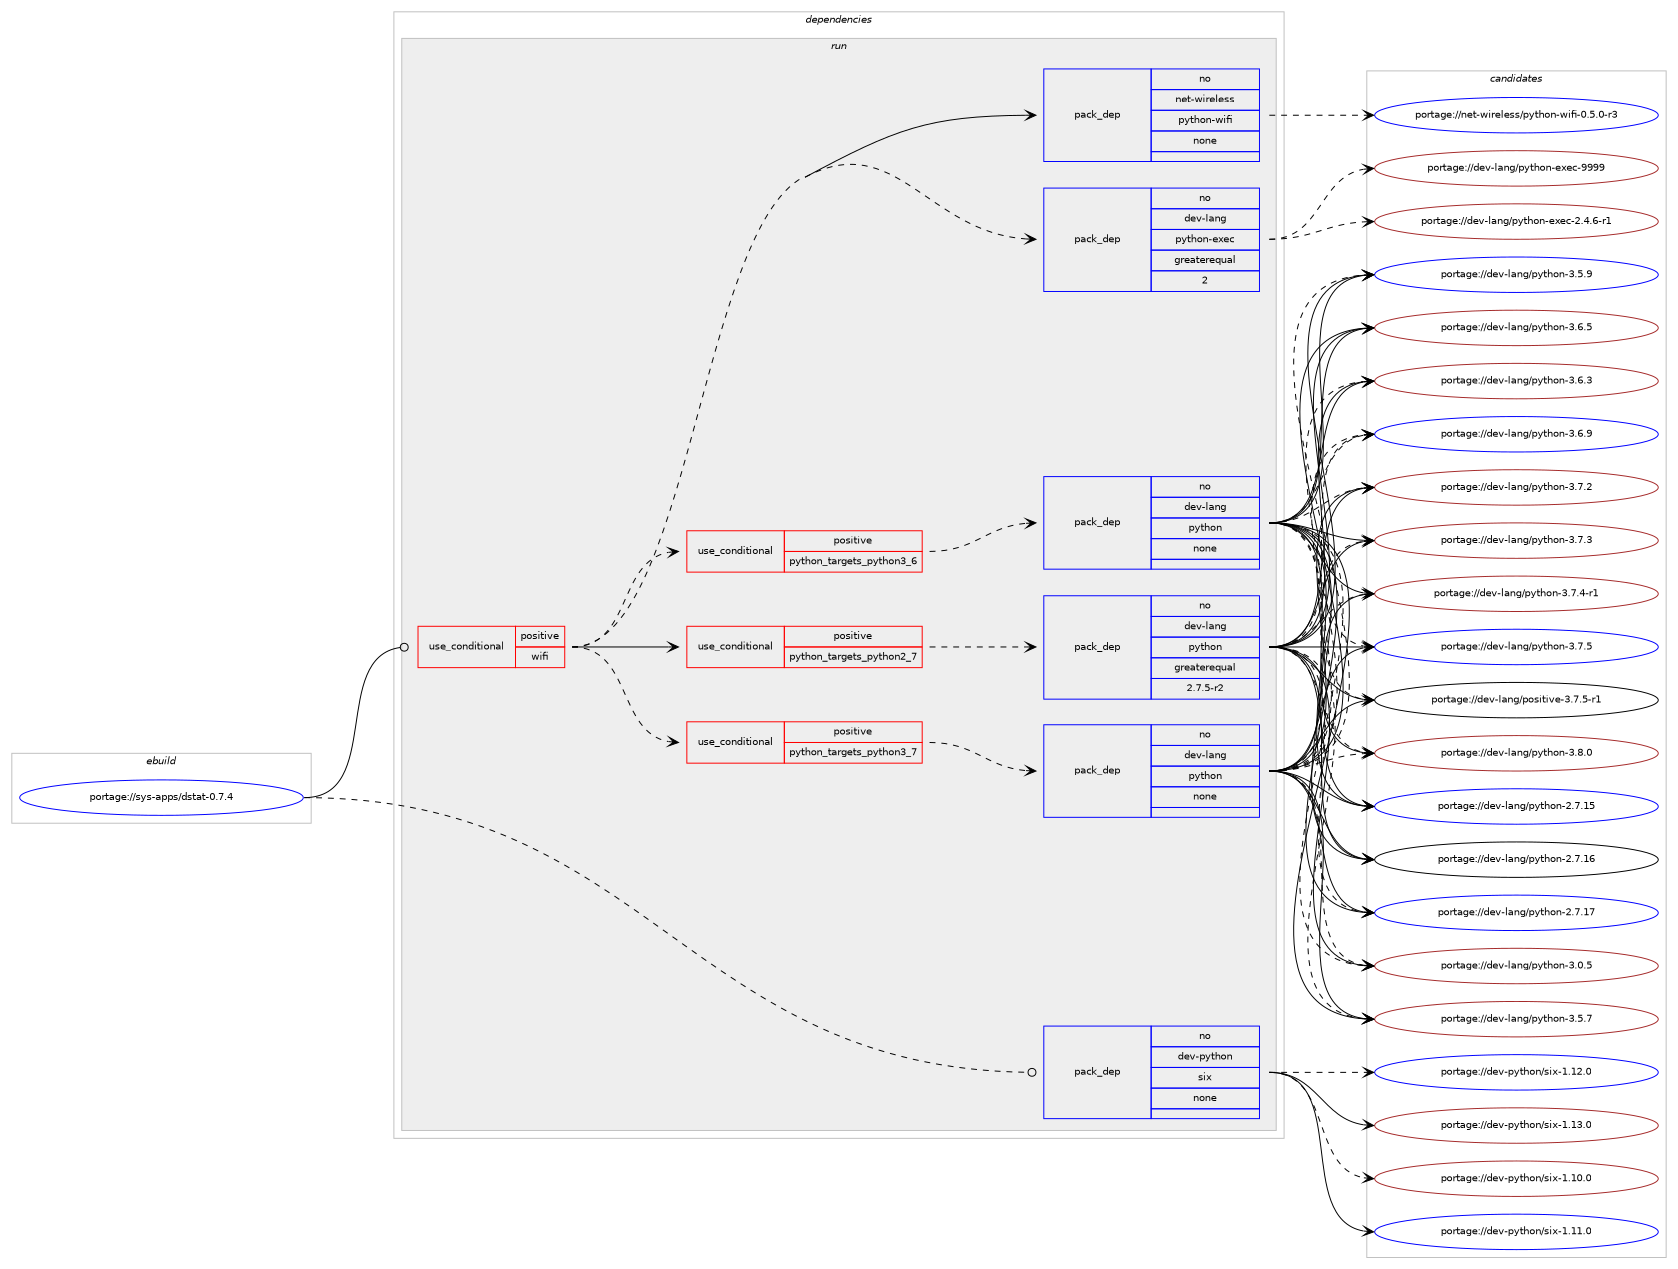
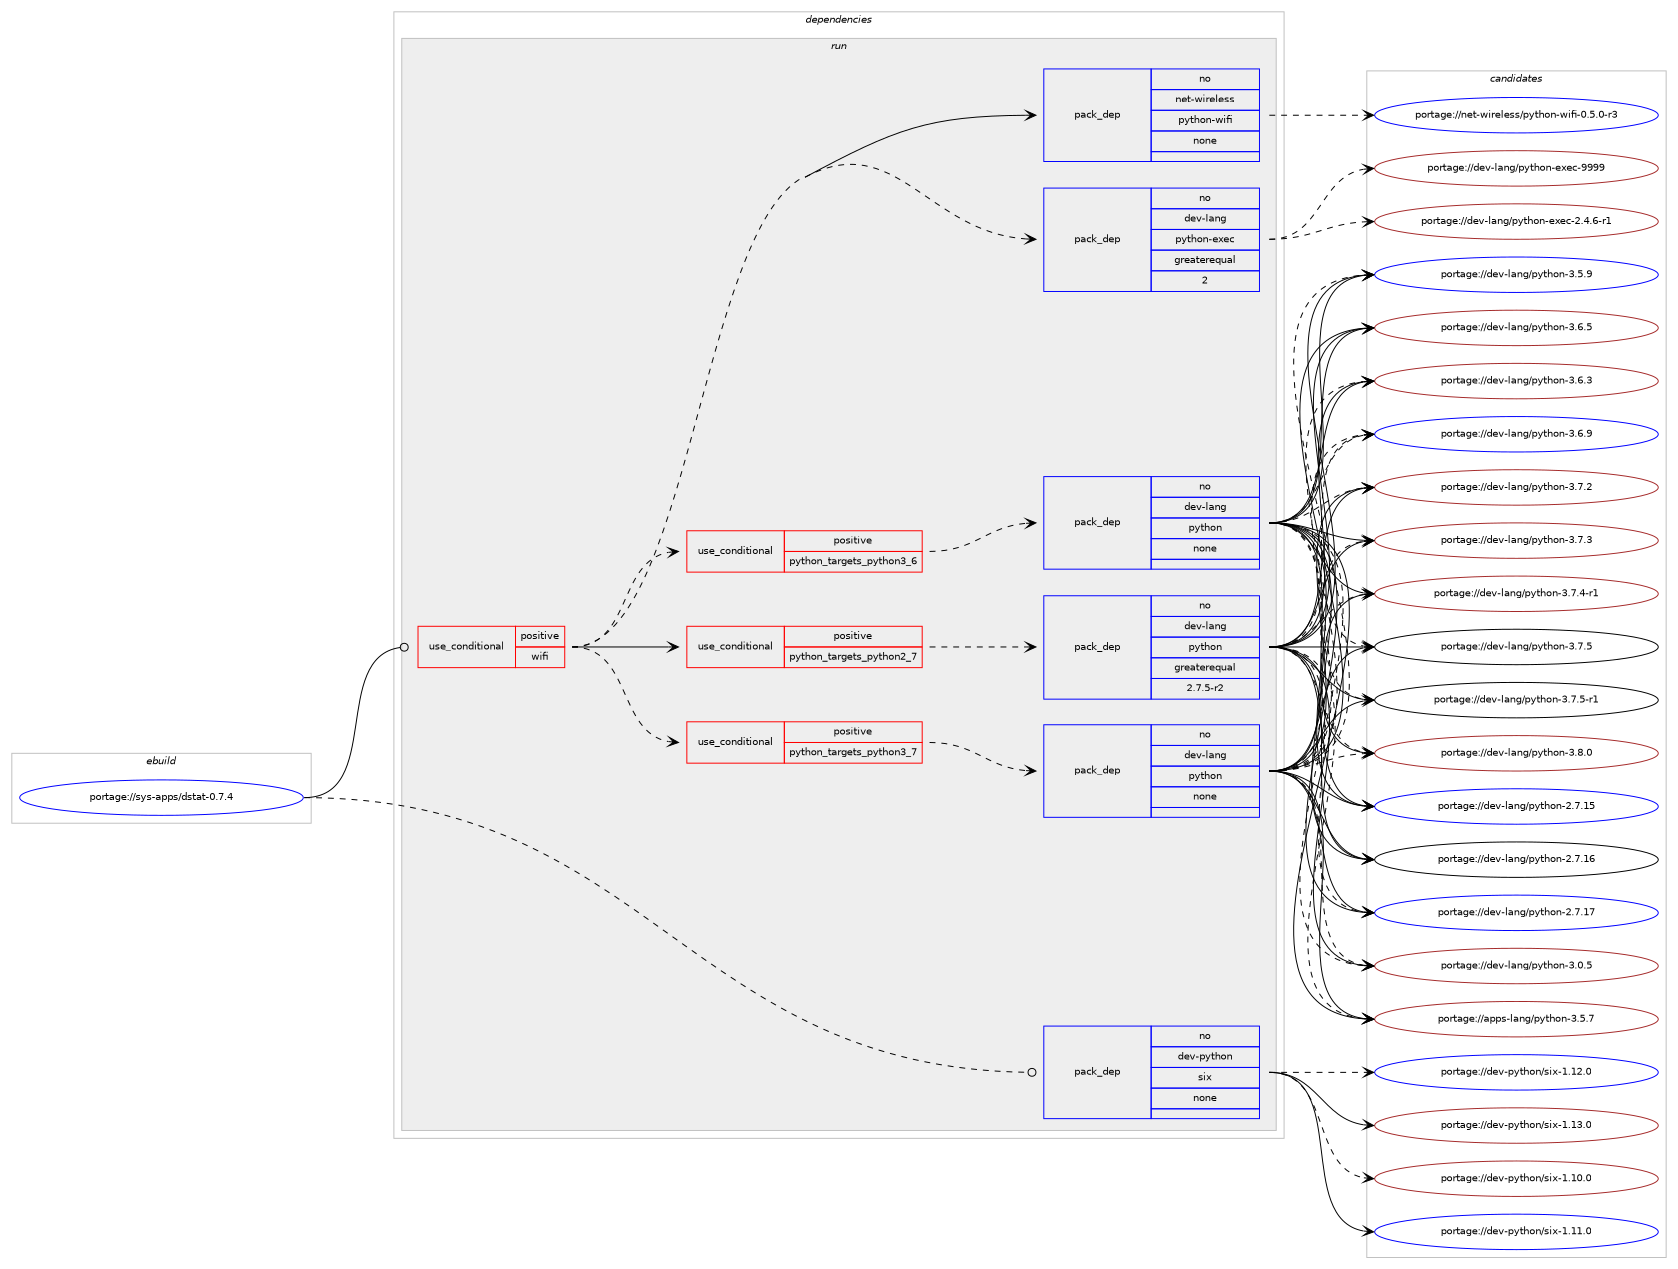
(1516, 647) -> (1516, 647)
(1516, 700) -> (1516, 700)
(1516, 1019) -> (1516, 1019)
